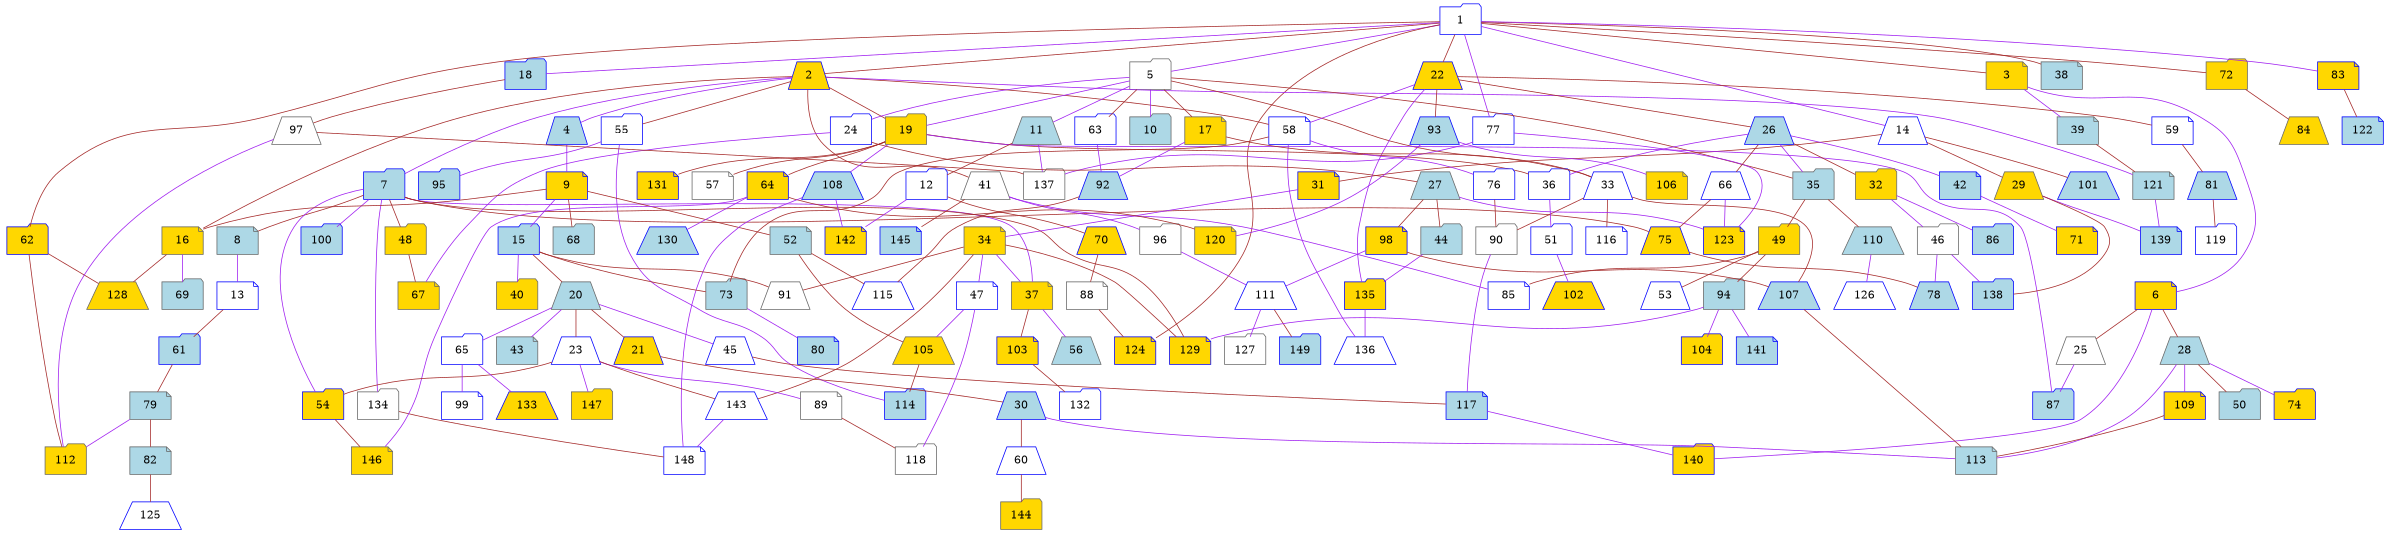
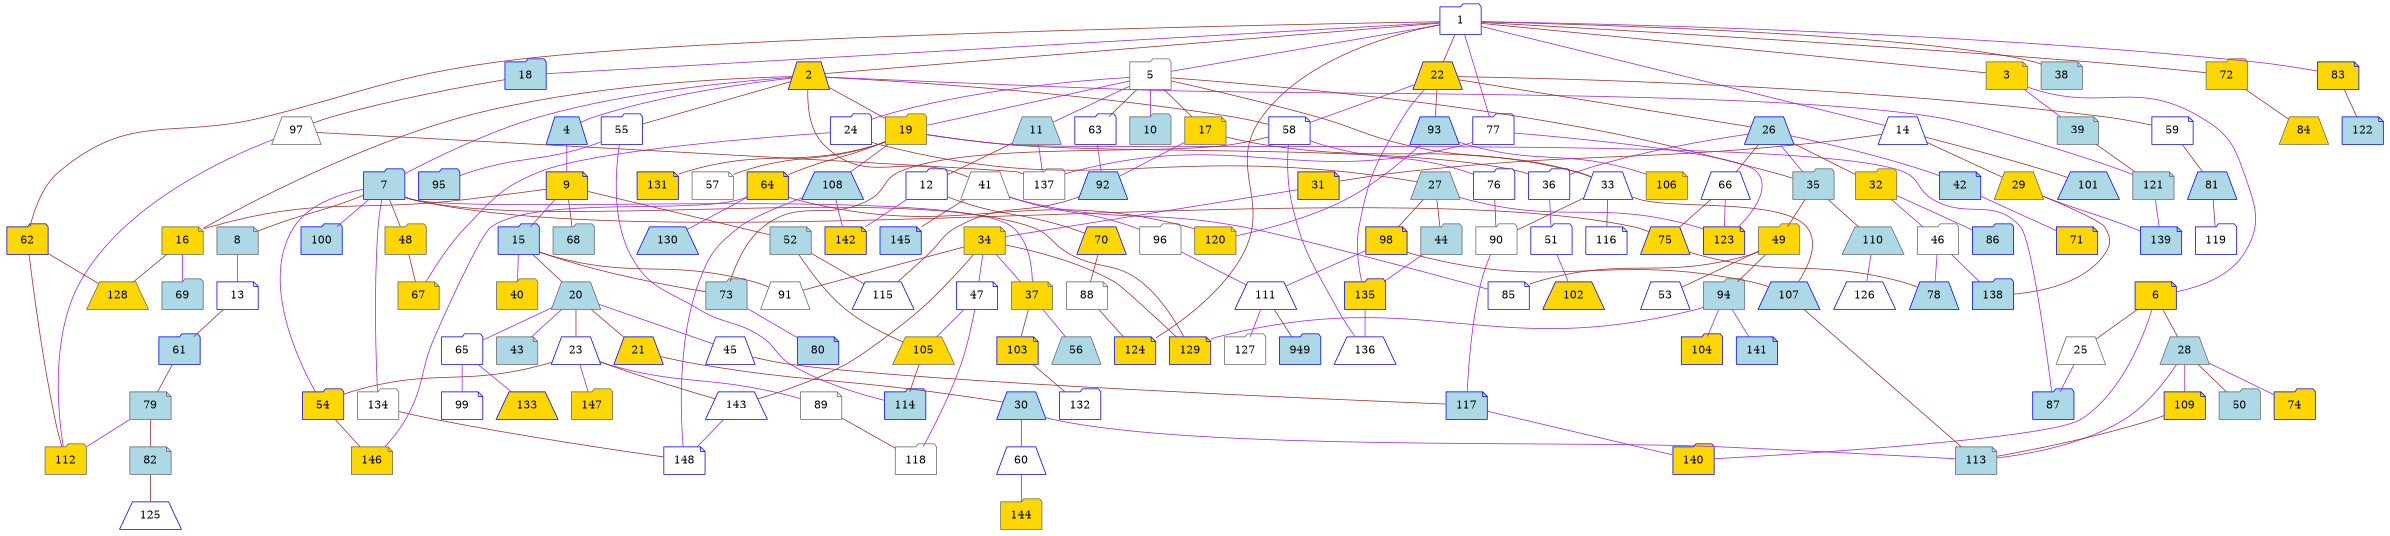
(1300, 351) -> (1300, 351)
